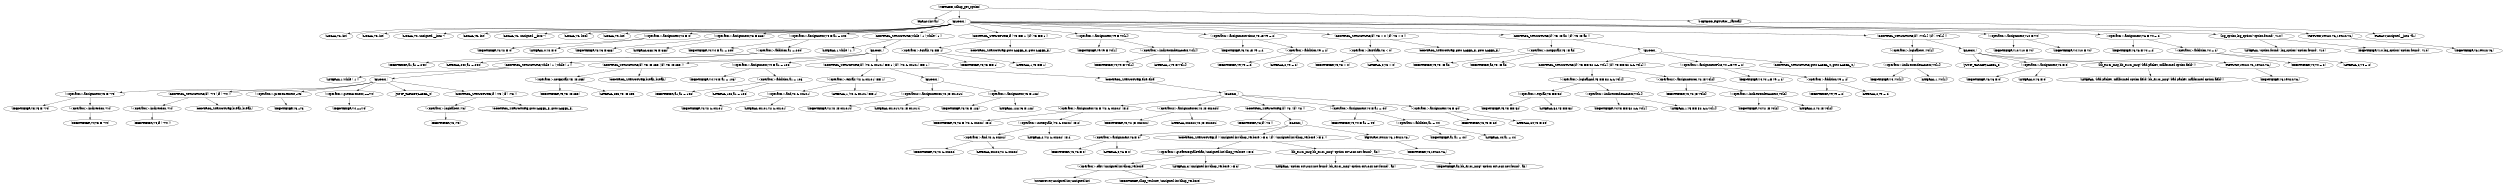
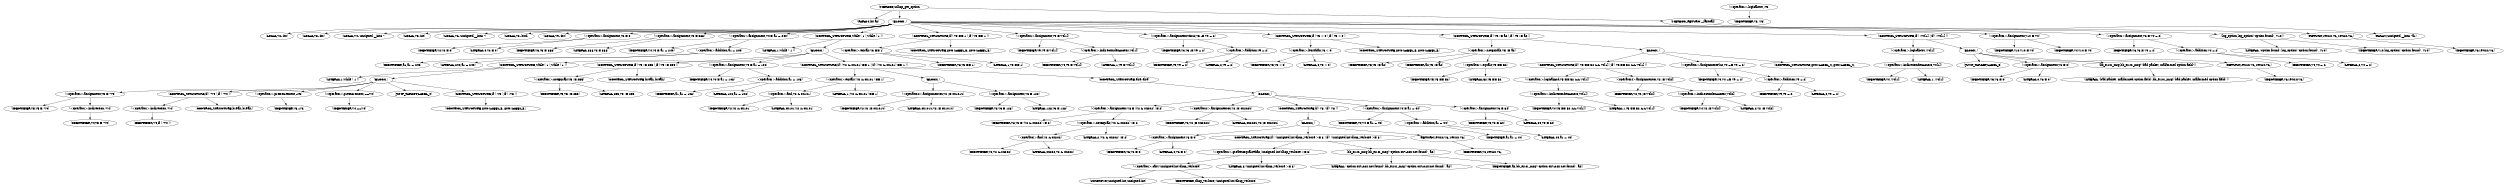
(1567, 87) -> (1489, 57)
(467, 101) -> none
(1255, 123) -> none
